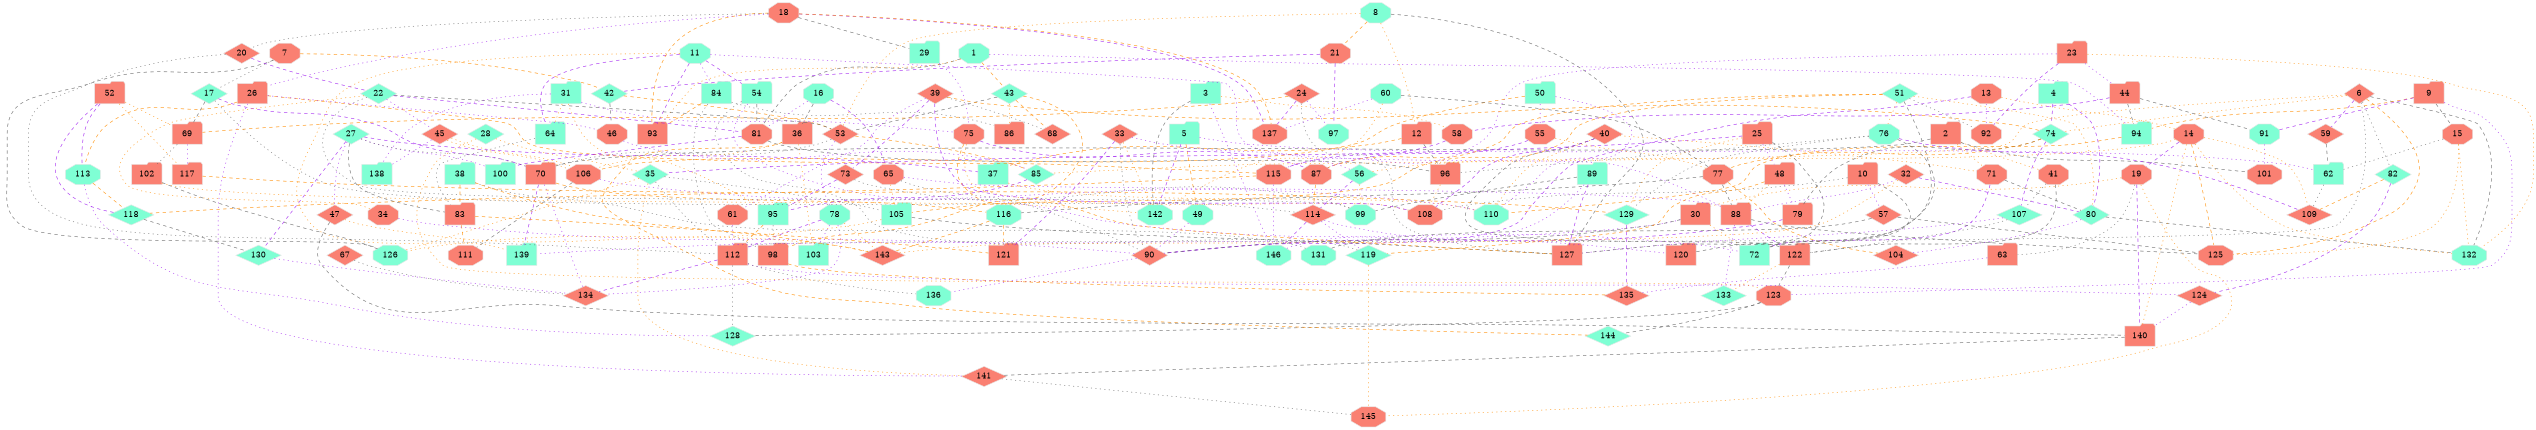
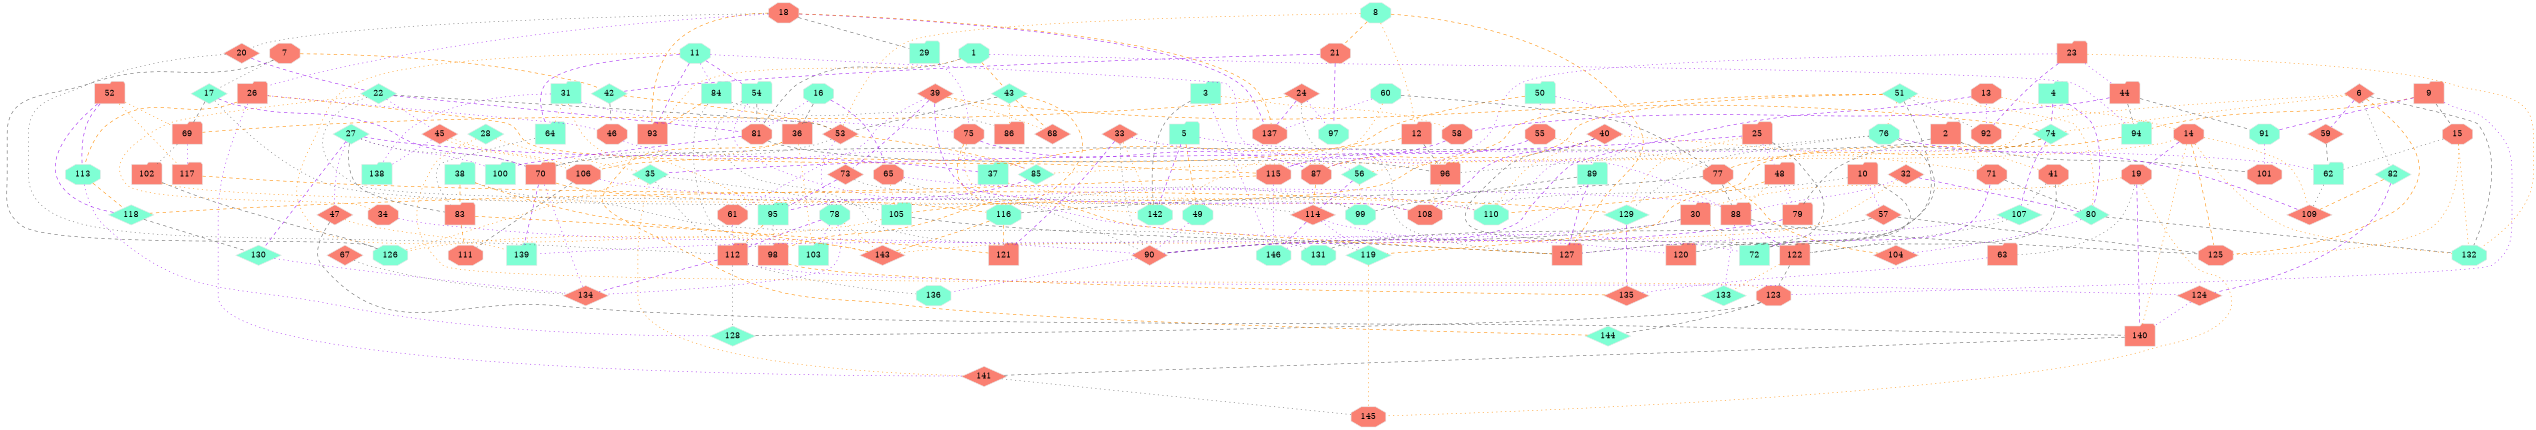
(1591, 76) -> (1591, 76)
(995, 112) -> (995, 112)
(2038, 238) -> none
